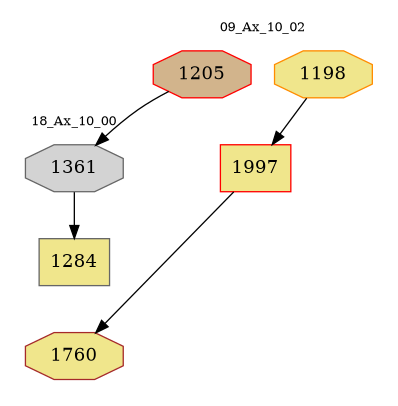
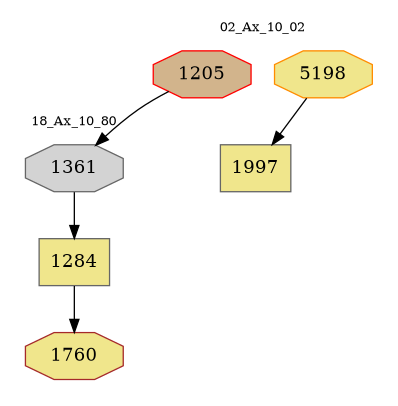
(263, 28) -> (263, 28)
(323, 74) -> (323, 74)
(74, 122) -> (74, 122)
(256, 168) -> (256, 168)
(169, 258) -> (74, 303)
